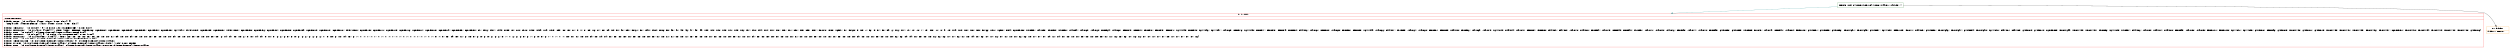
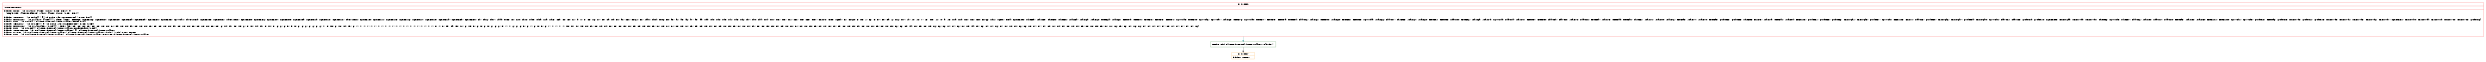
(1755, 10) -> (1243, 38)
